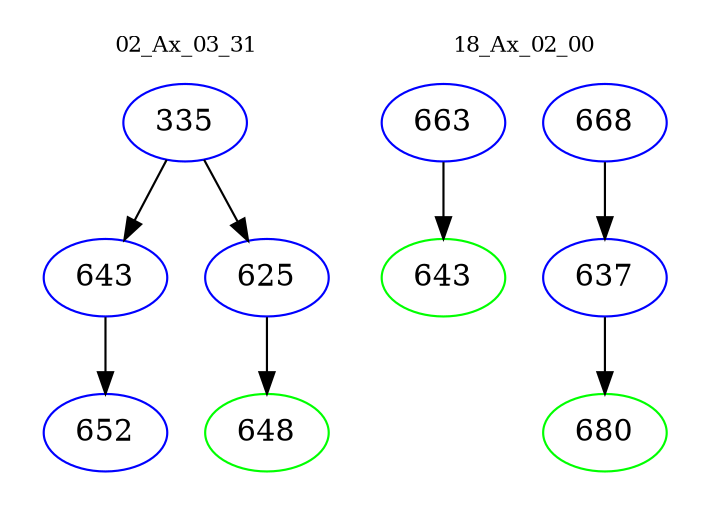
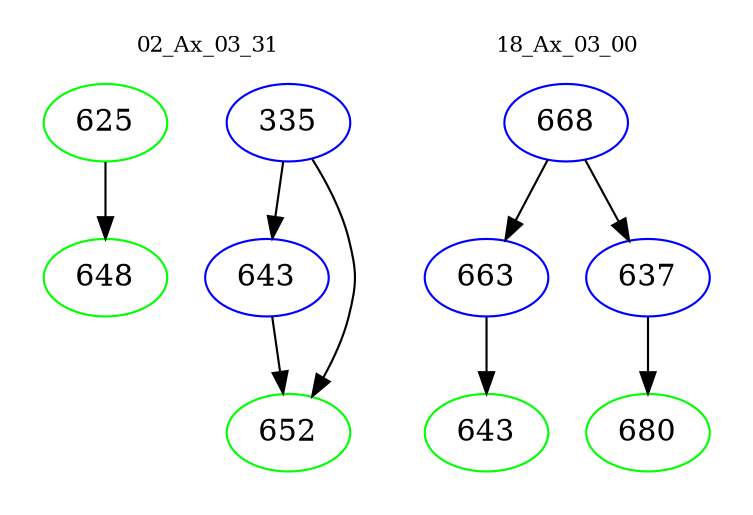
(524, 46) -> (567, 46)
none -> (532, 190)
(221, 191) -> (354, 267)
(267, 278) -> (105, 123)
(105, 433) -> (288, 433)
